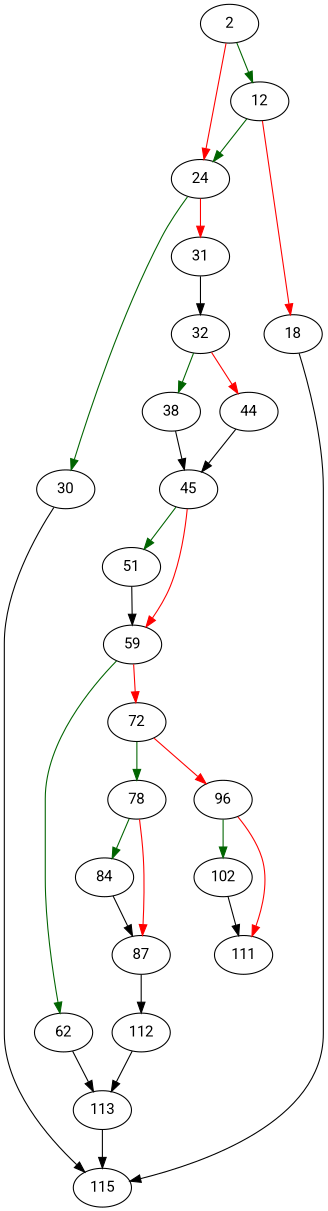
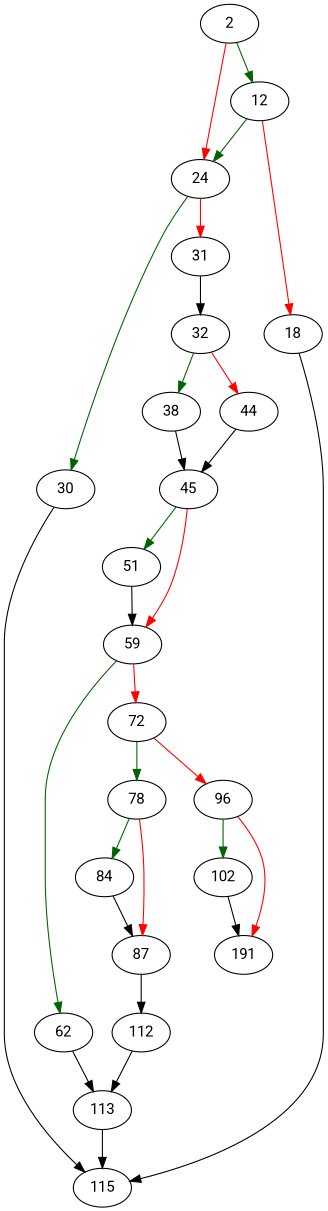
(244, 955) -> (244, 955)
